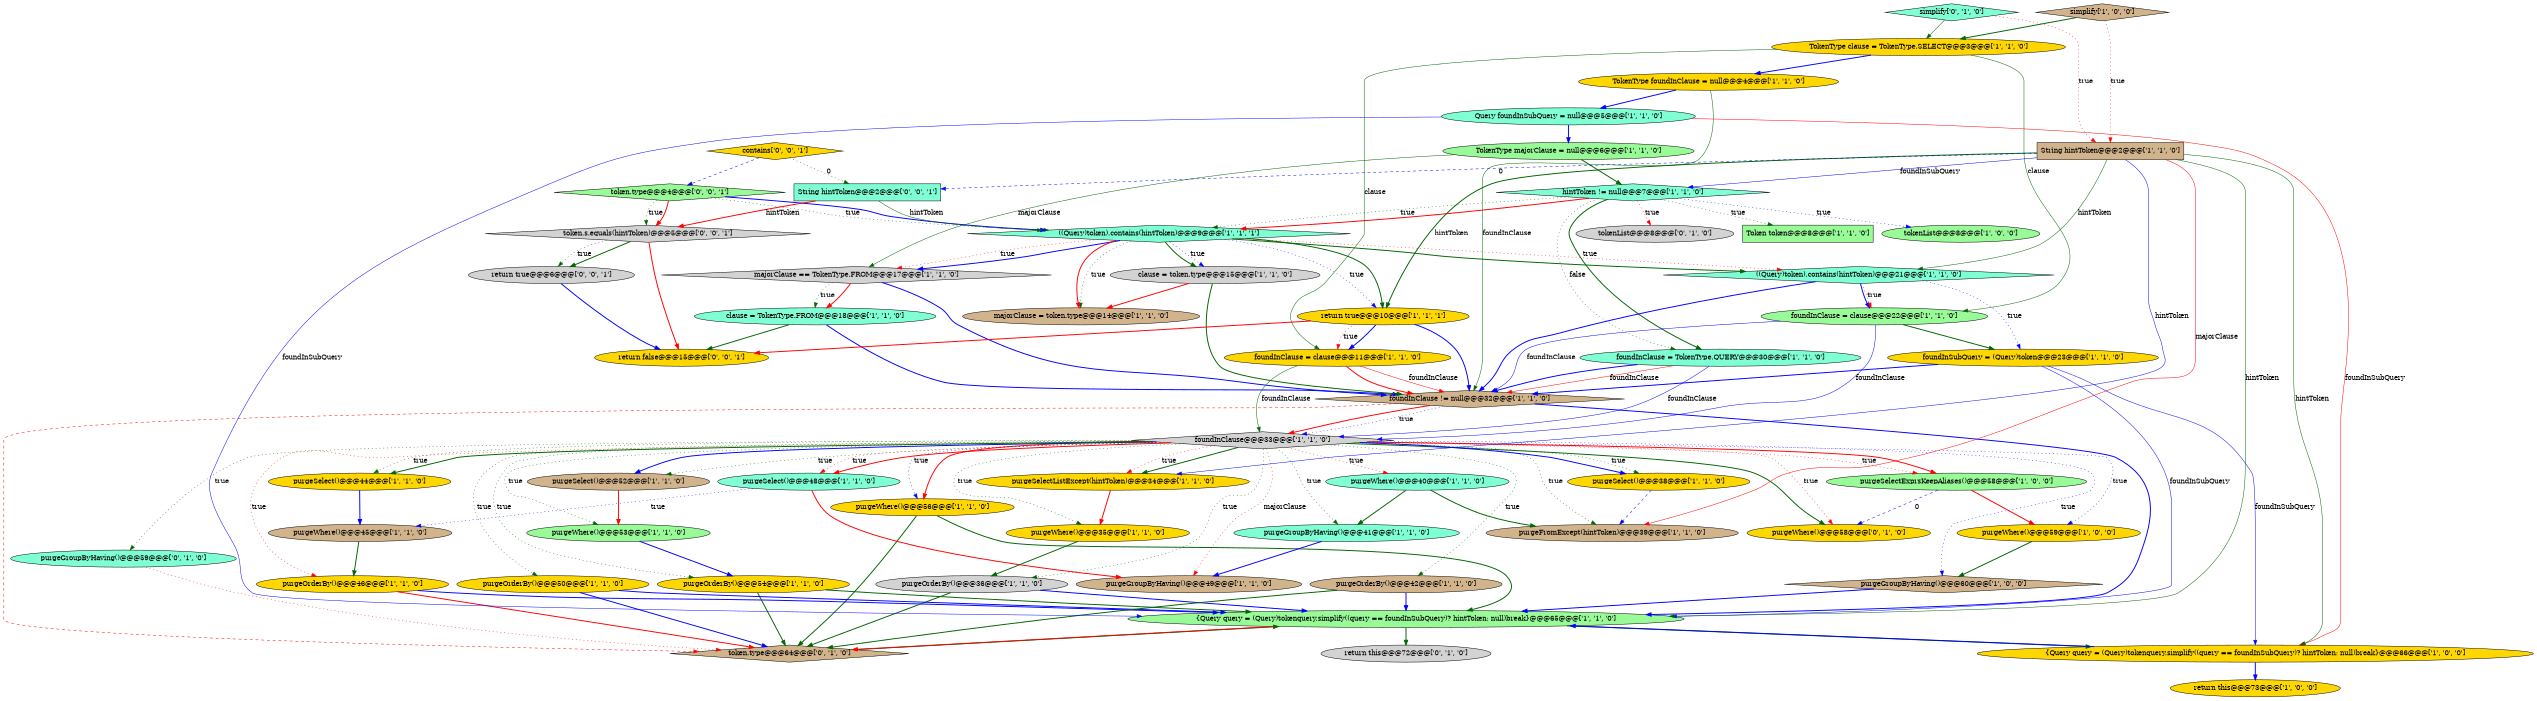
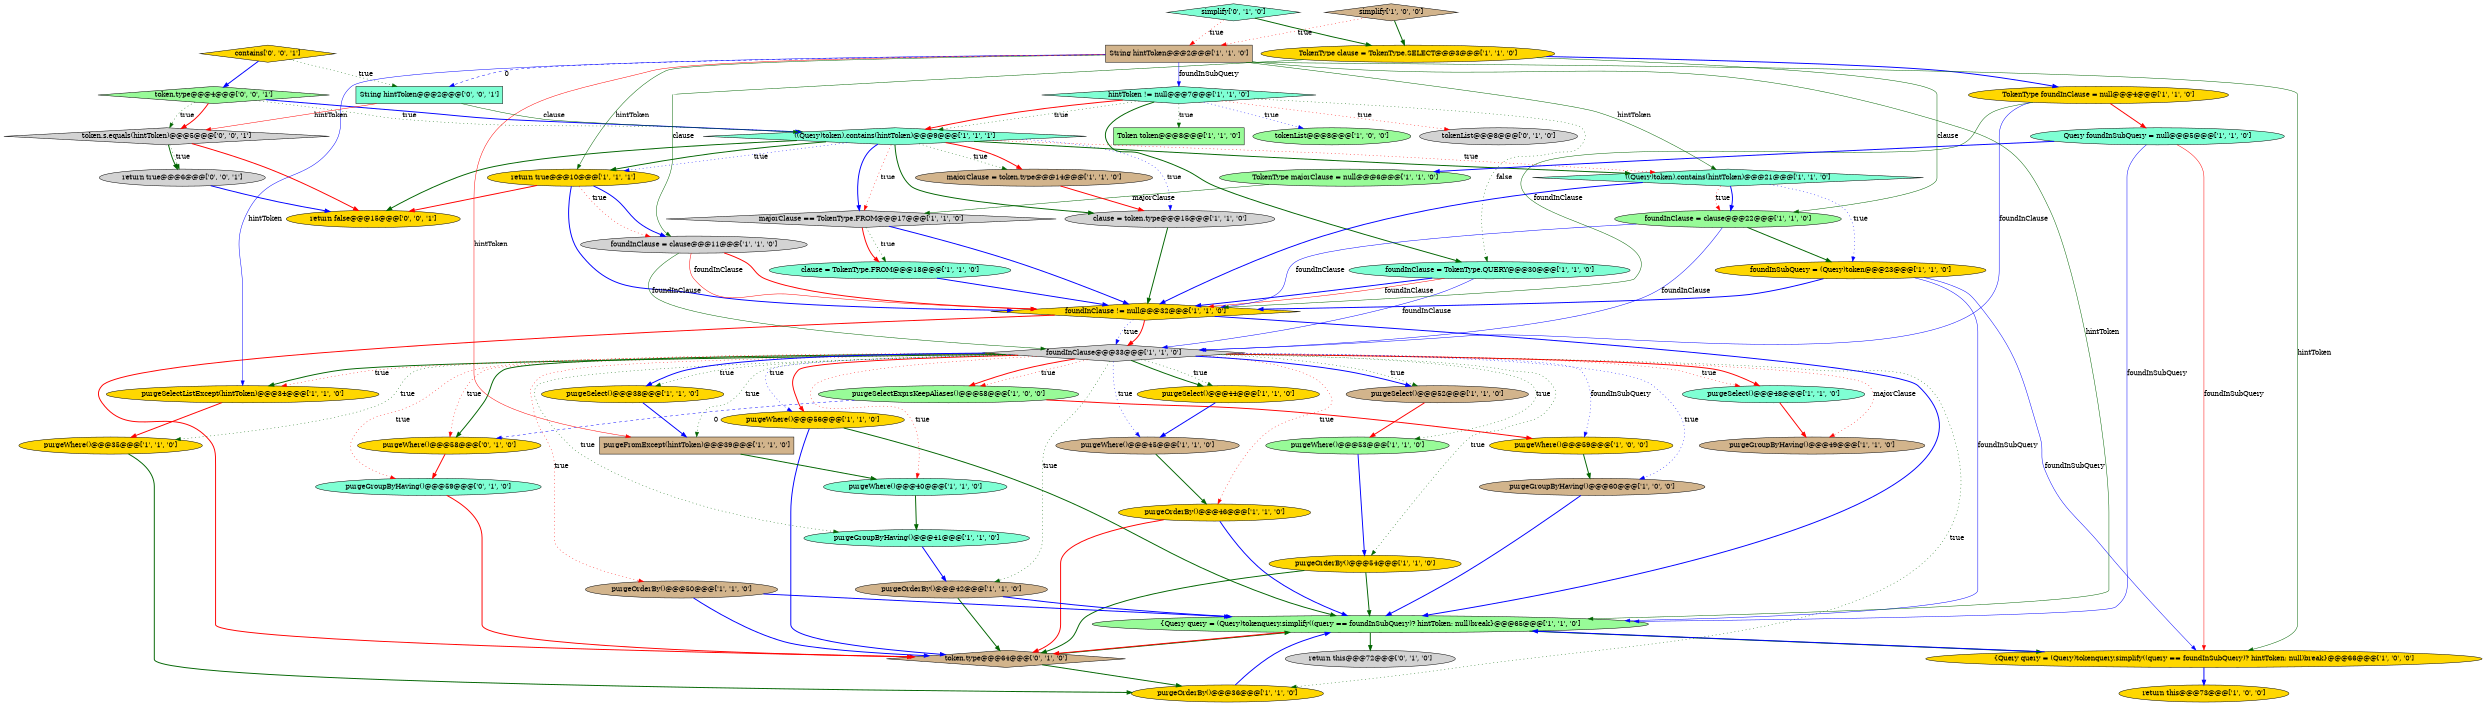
(1937, 28) -> (1310, 32)
(1641, 98) -> (2126, 114)
(1612, 169) -> (821, 61)
(726, 171) -> (243, 73)
(829, 172) -> (366, 74)
(1603, 173) -> none
(749, 213) -> (294, 116)
(926, 213) -> (554, 116)
(1150, 295) -> (1094, 196)
(750, 336) -> (590, 154)
(2217, 337) -> (491, 245)
none -> (1708, 343)
(1338, 358) -> (694, 245)
(1470, 399) -> (1146, 312)
(264, 418) -> (111, 412)
(541, 445) -> (468, 372)
(747, 445) -> (639, 364)
none -> (440, 464)
(2120, 482) -> (1621, 394)
(1637, 506) -> (665, 420)
(587, 507) -> (1117, 400)
(1479, 513) -> (806, 466)
(1612, 533) -> (697, 446)
(1270, 558) -> (933, 562)
(863, 583) -> (791, 603)
(553, 584) -> (682, 589)
(972, 584) -> (1227, 694)
(1944, 584) -> (1592, 487)
(882, 619) -> (1109, 675)
(428, 624) -> (621, 646)
